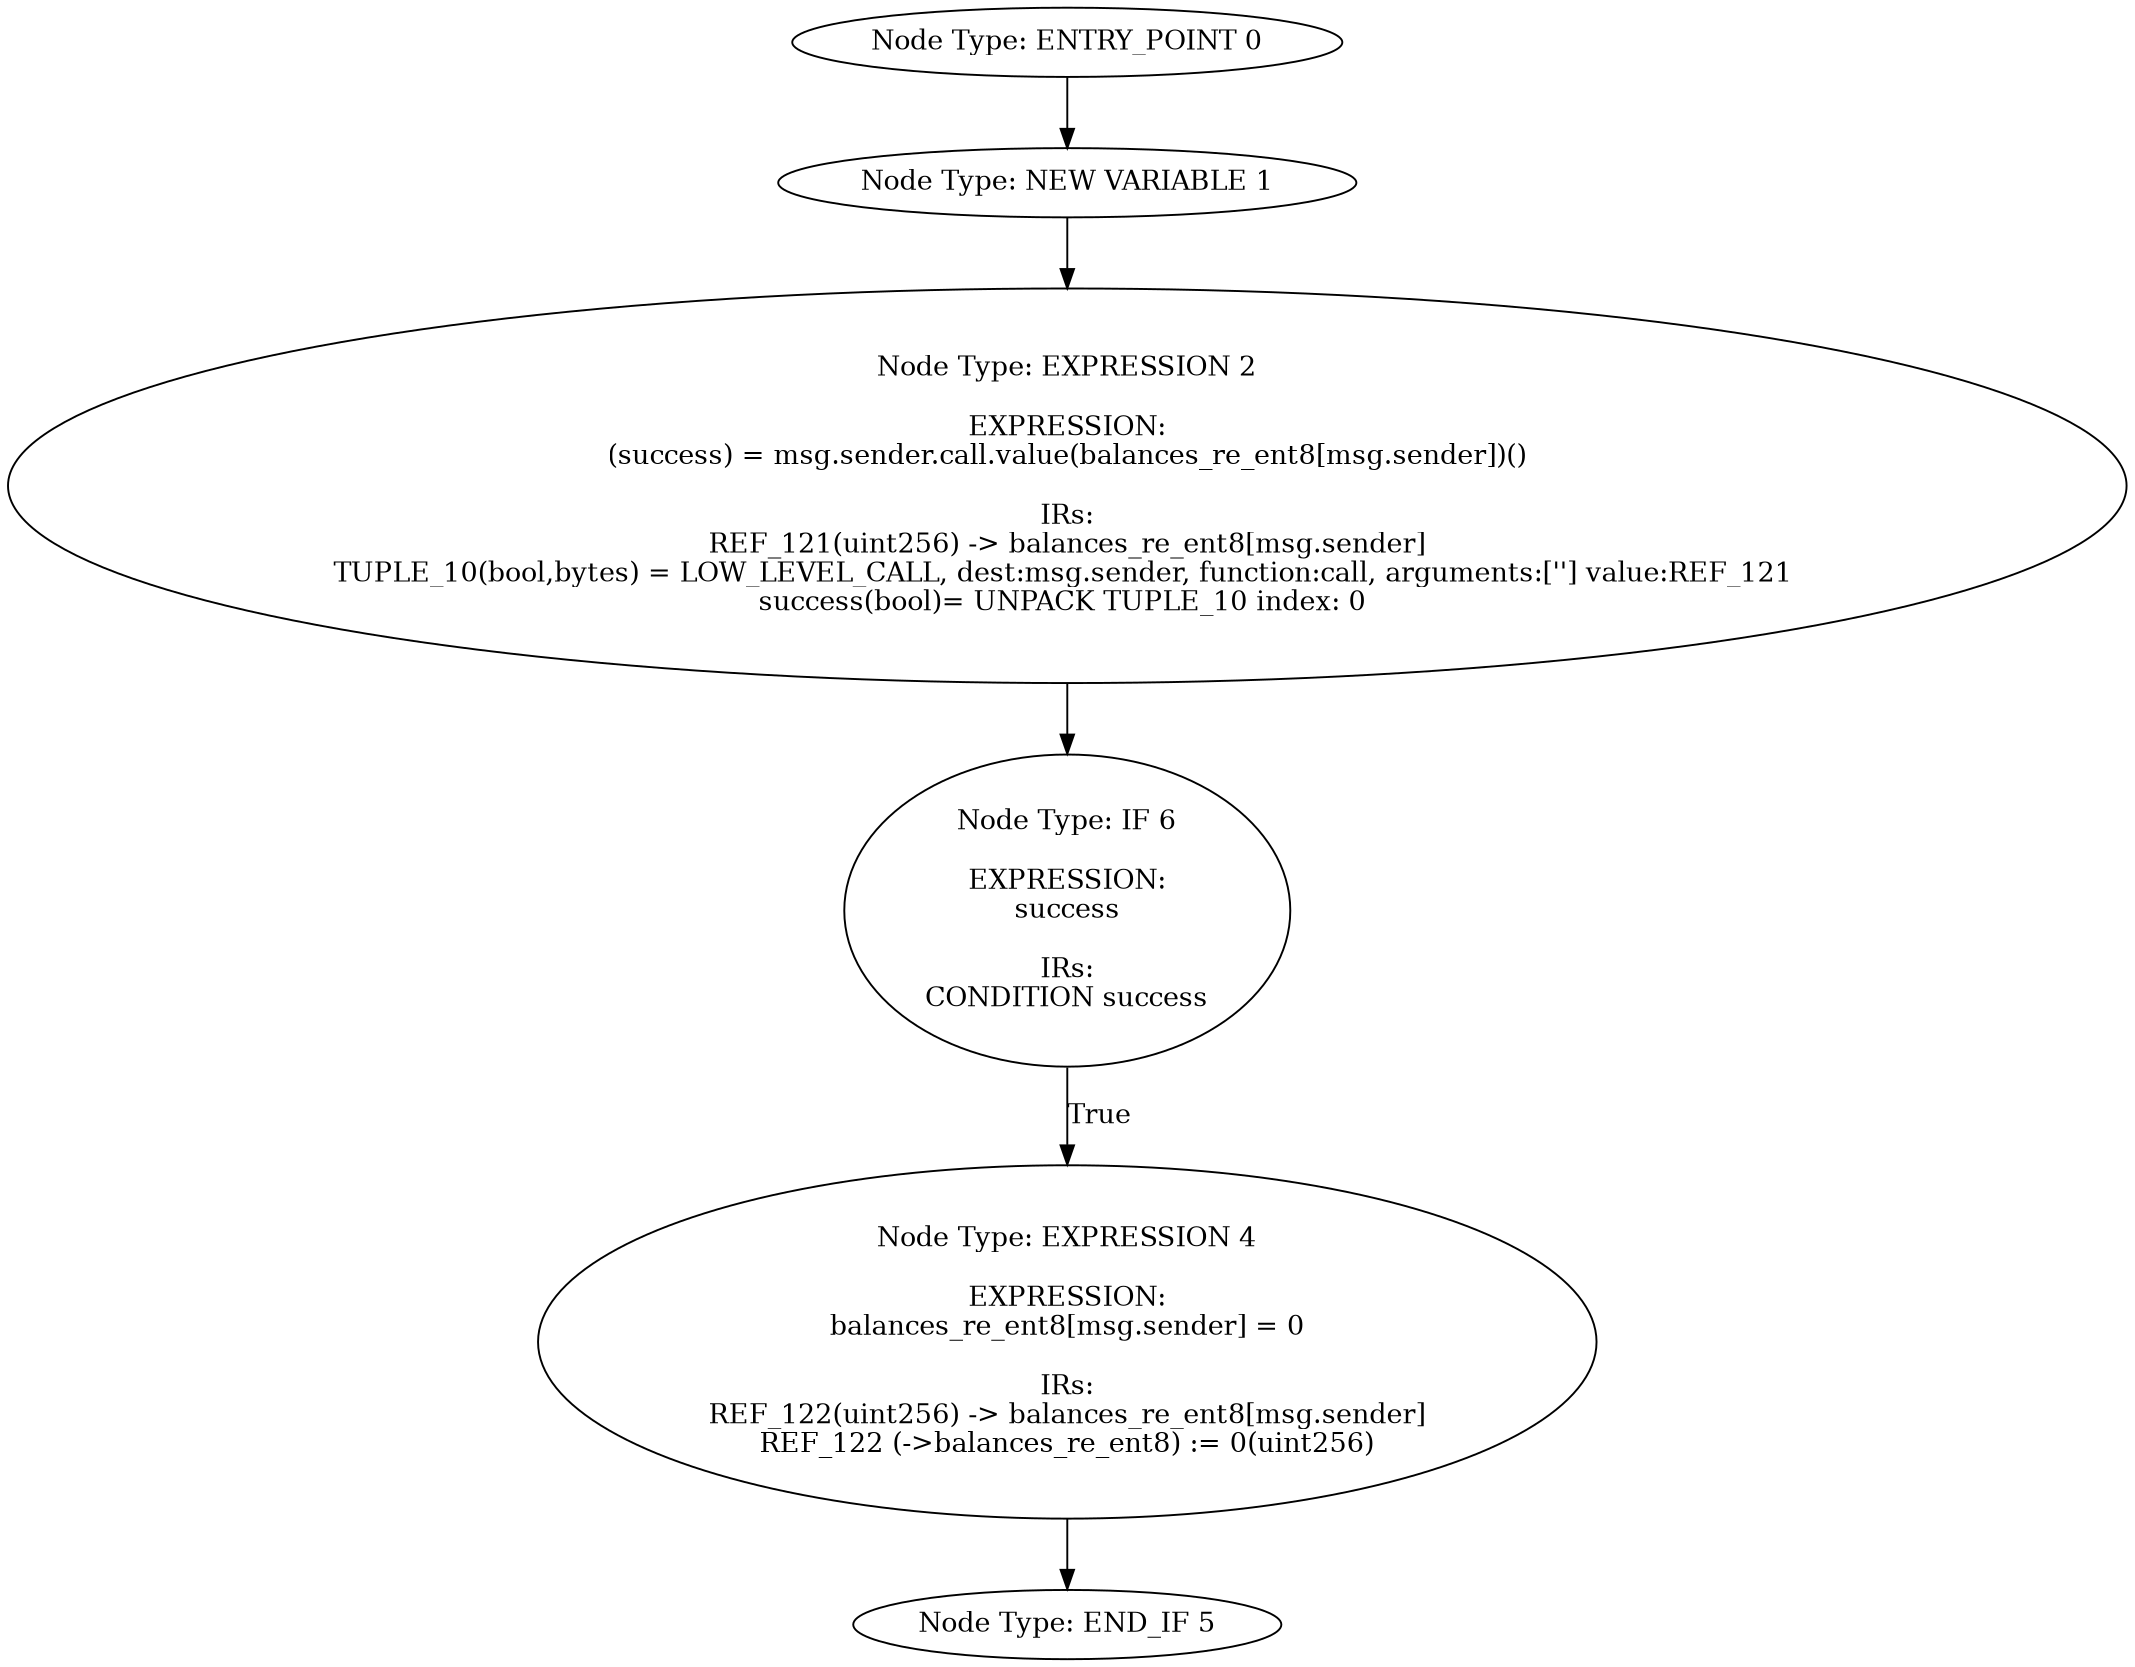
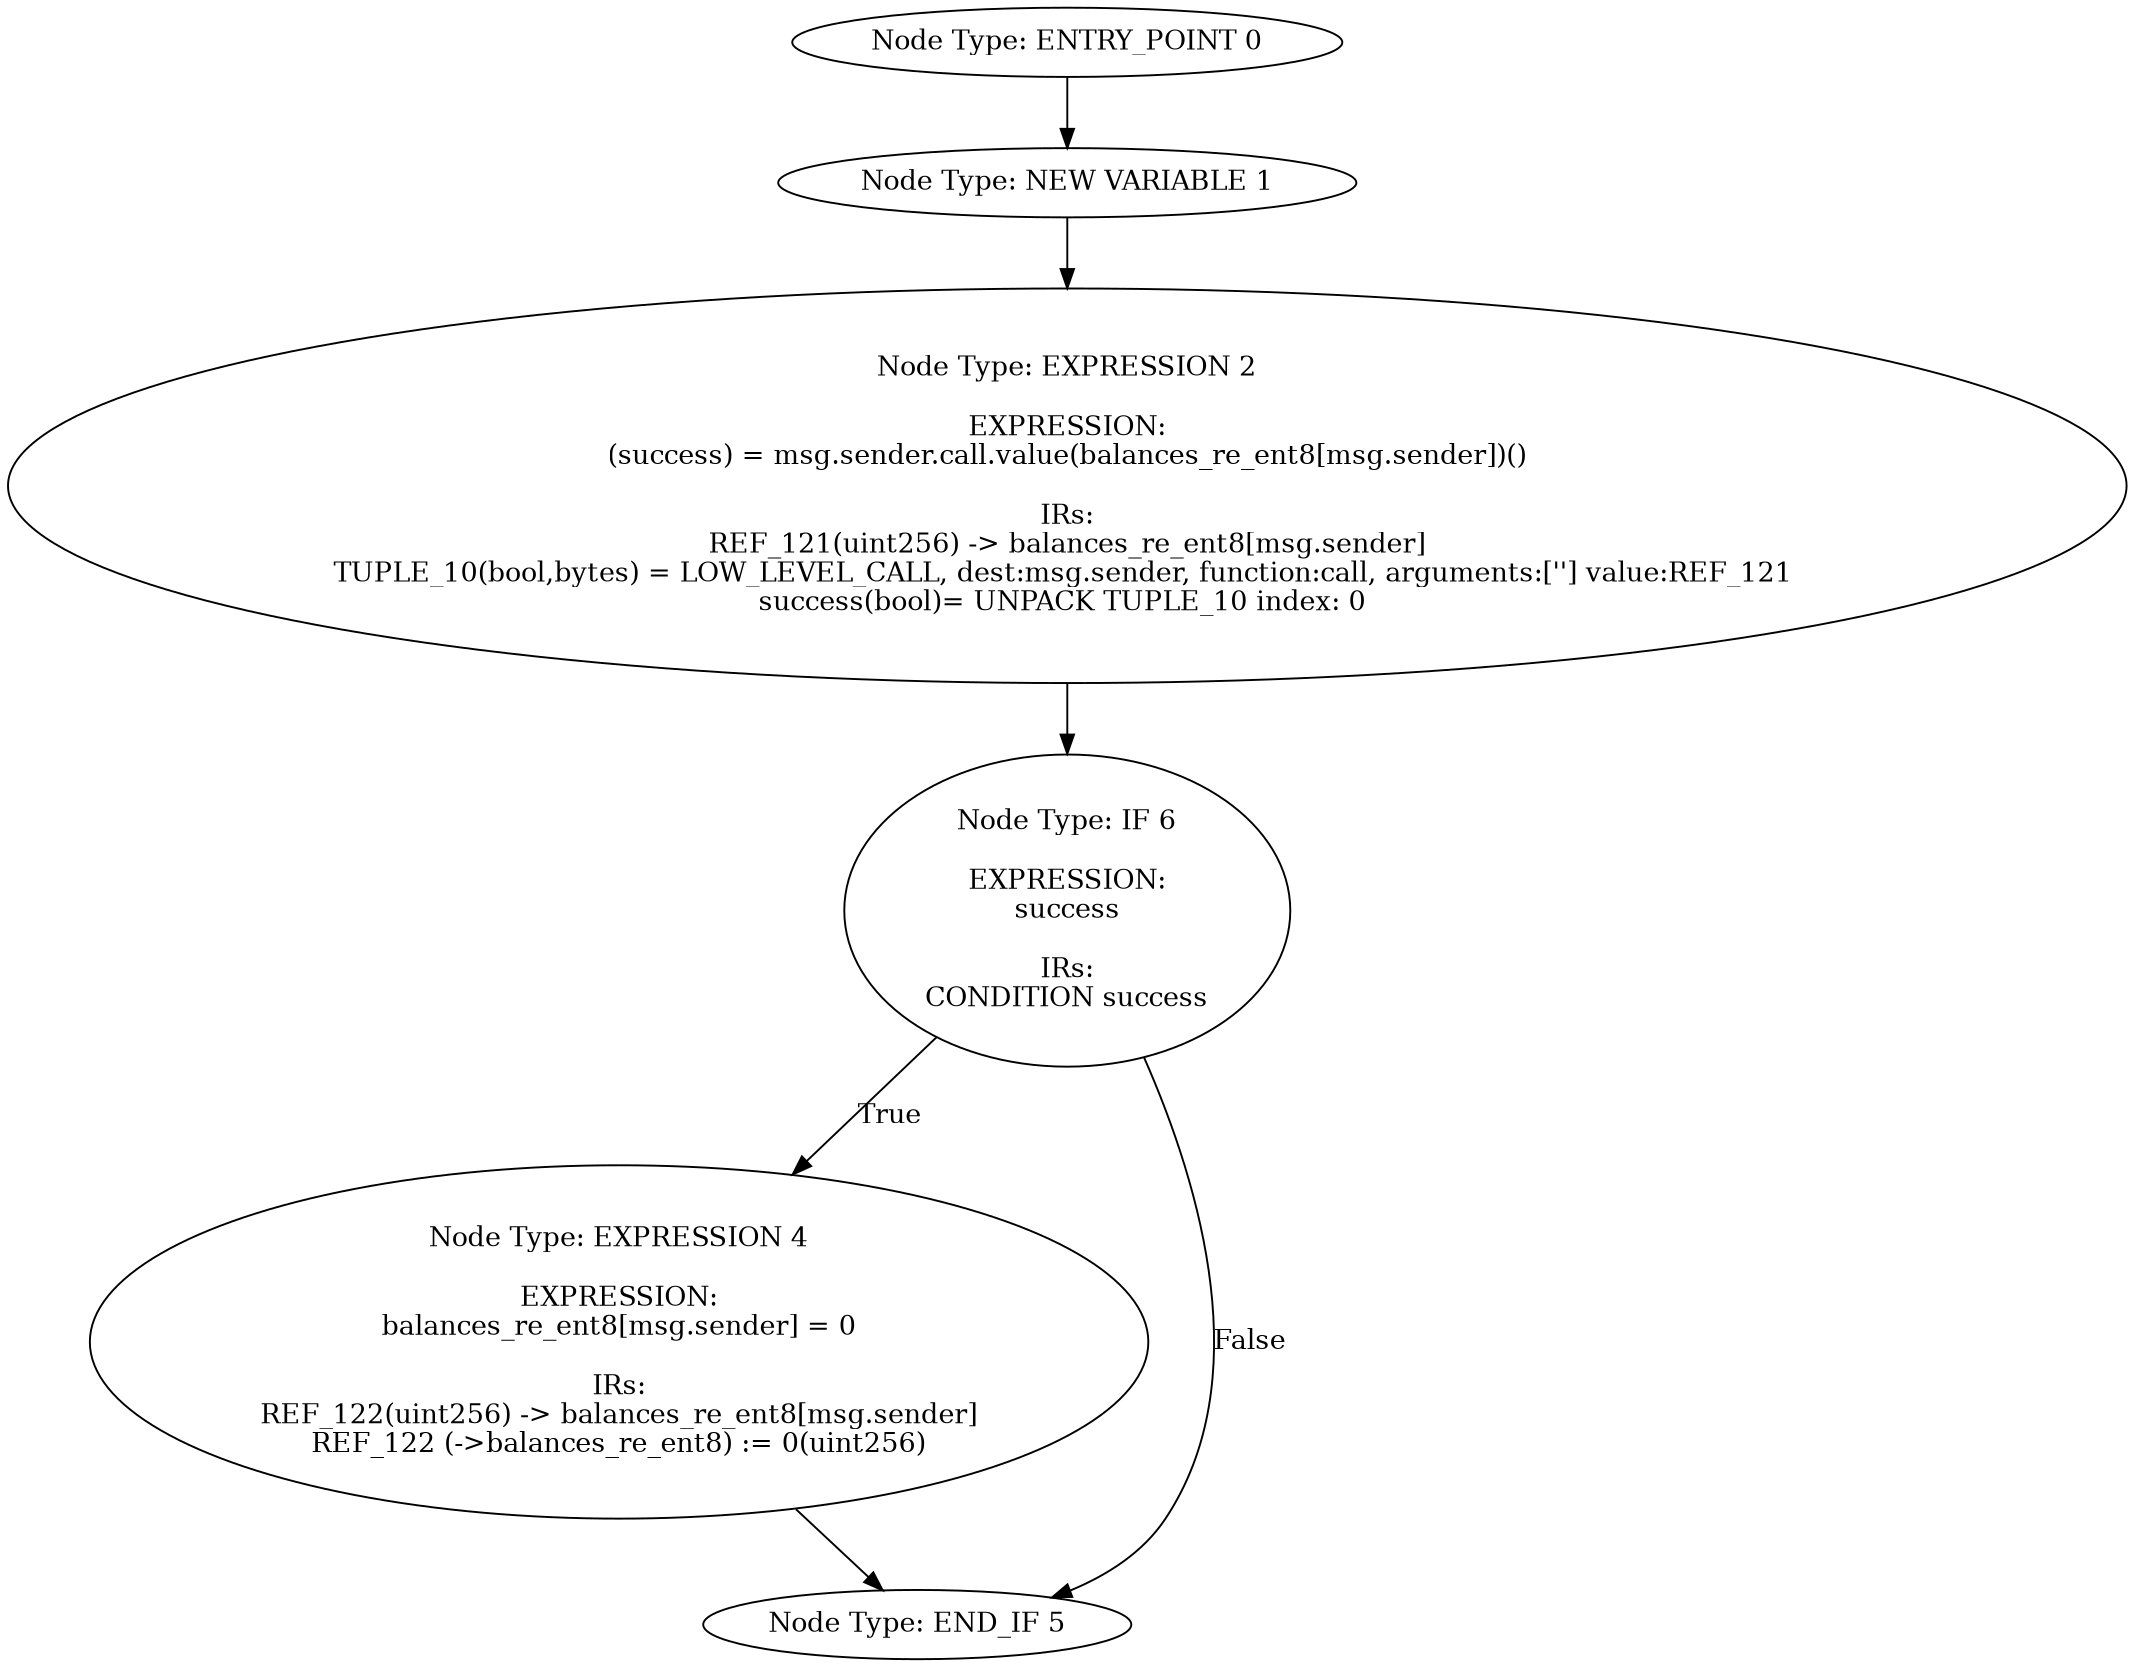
none -> (1214, 1348)
